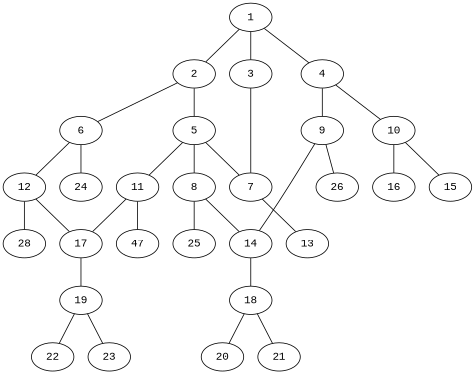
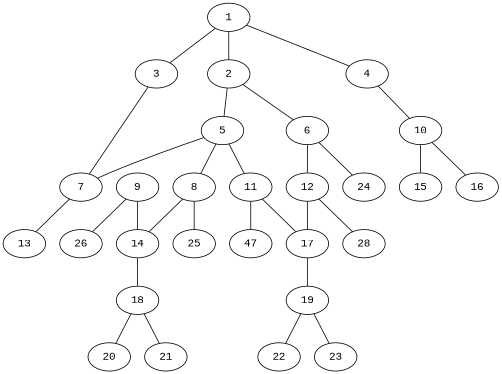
(322, 102) -> none
